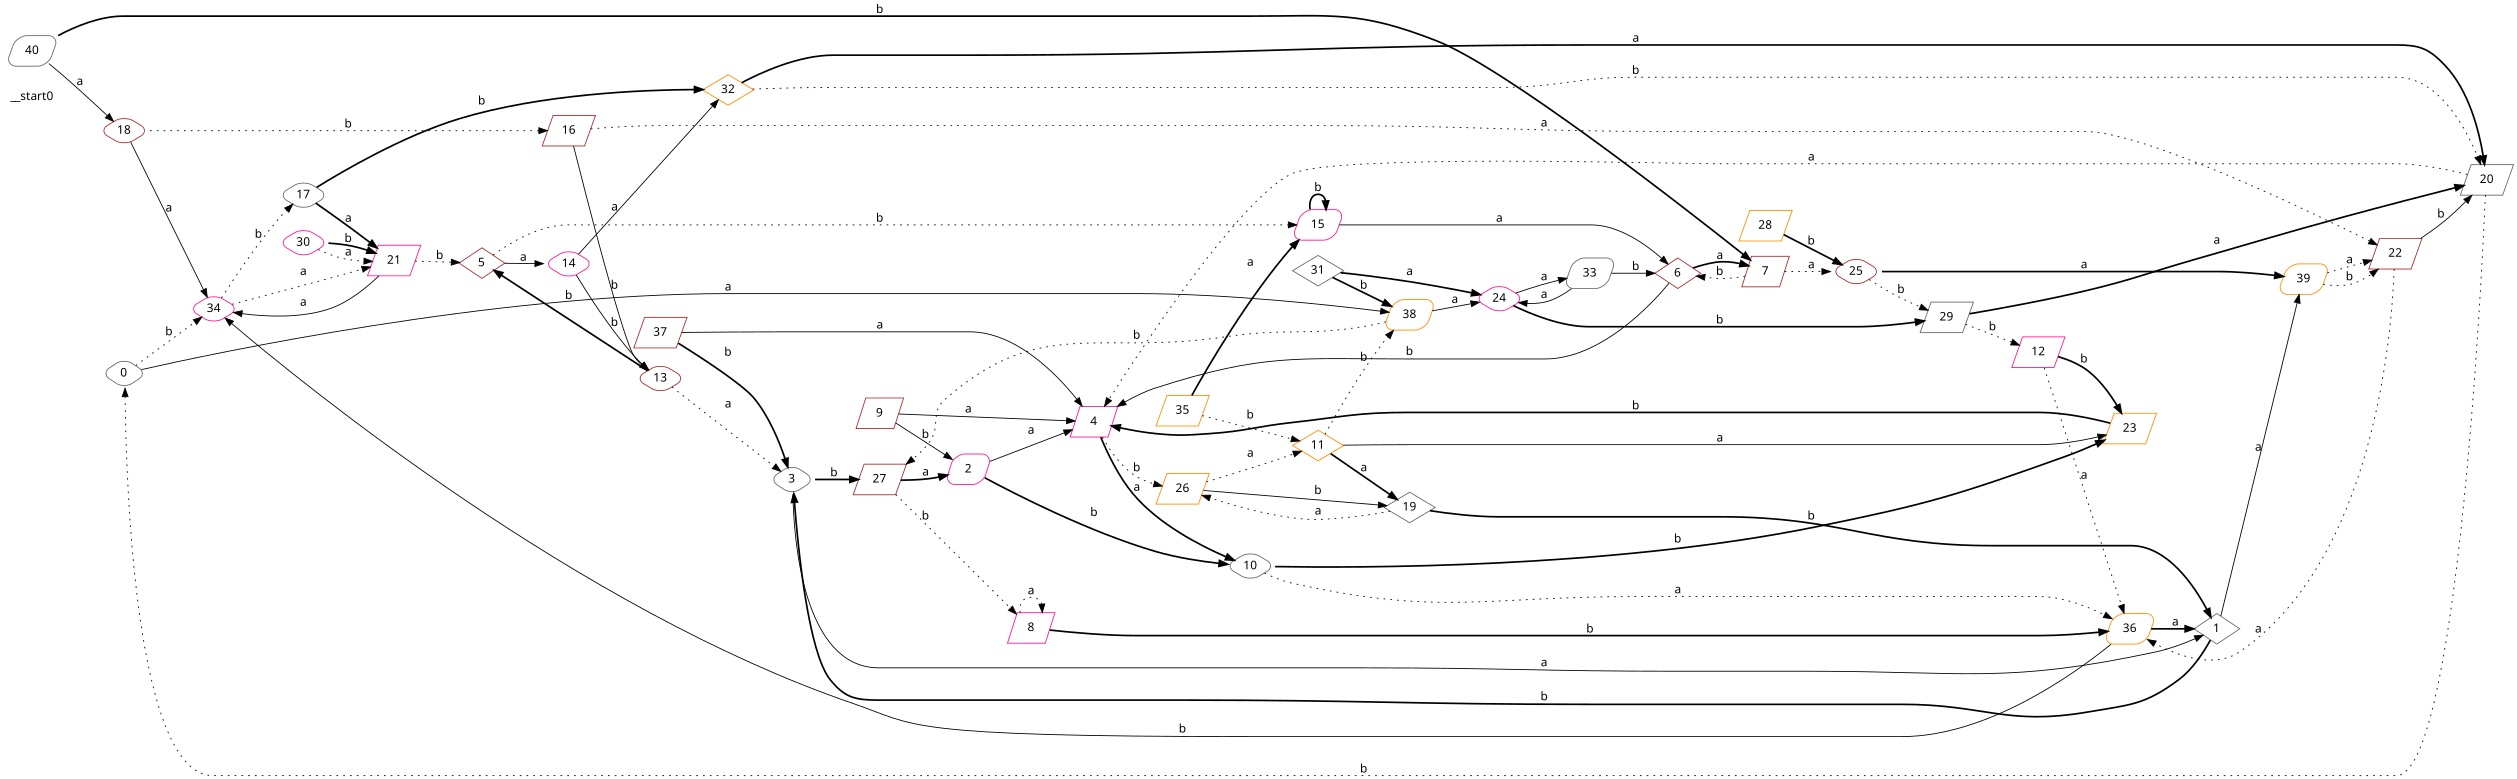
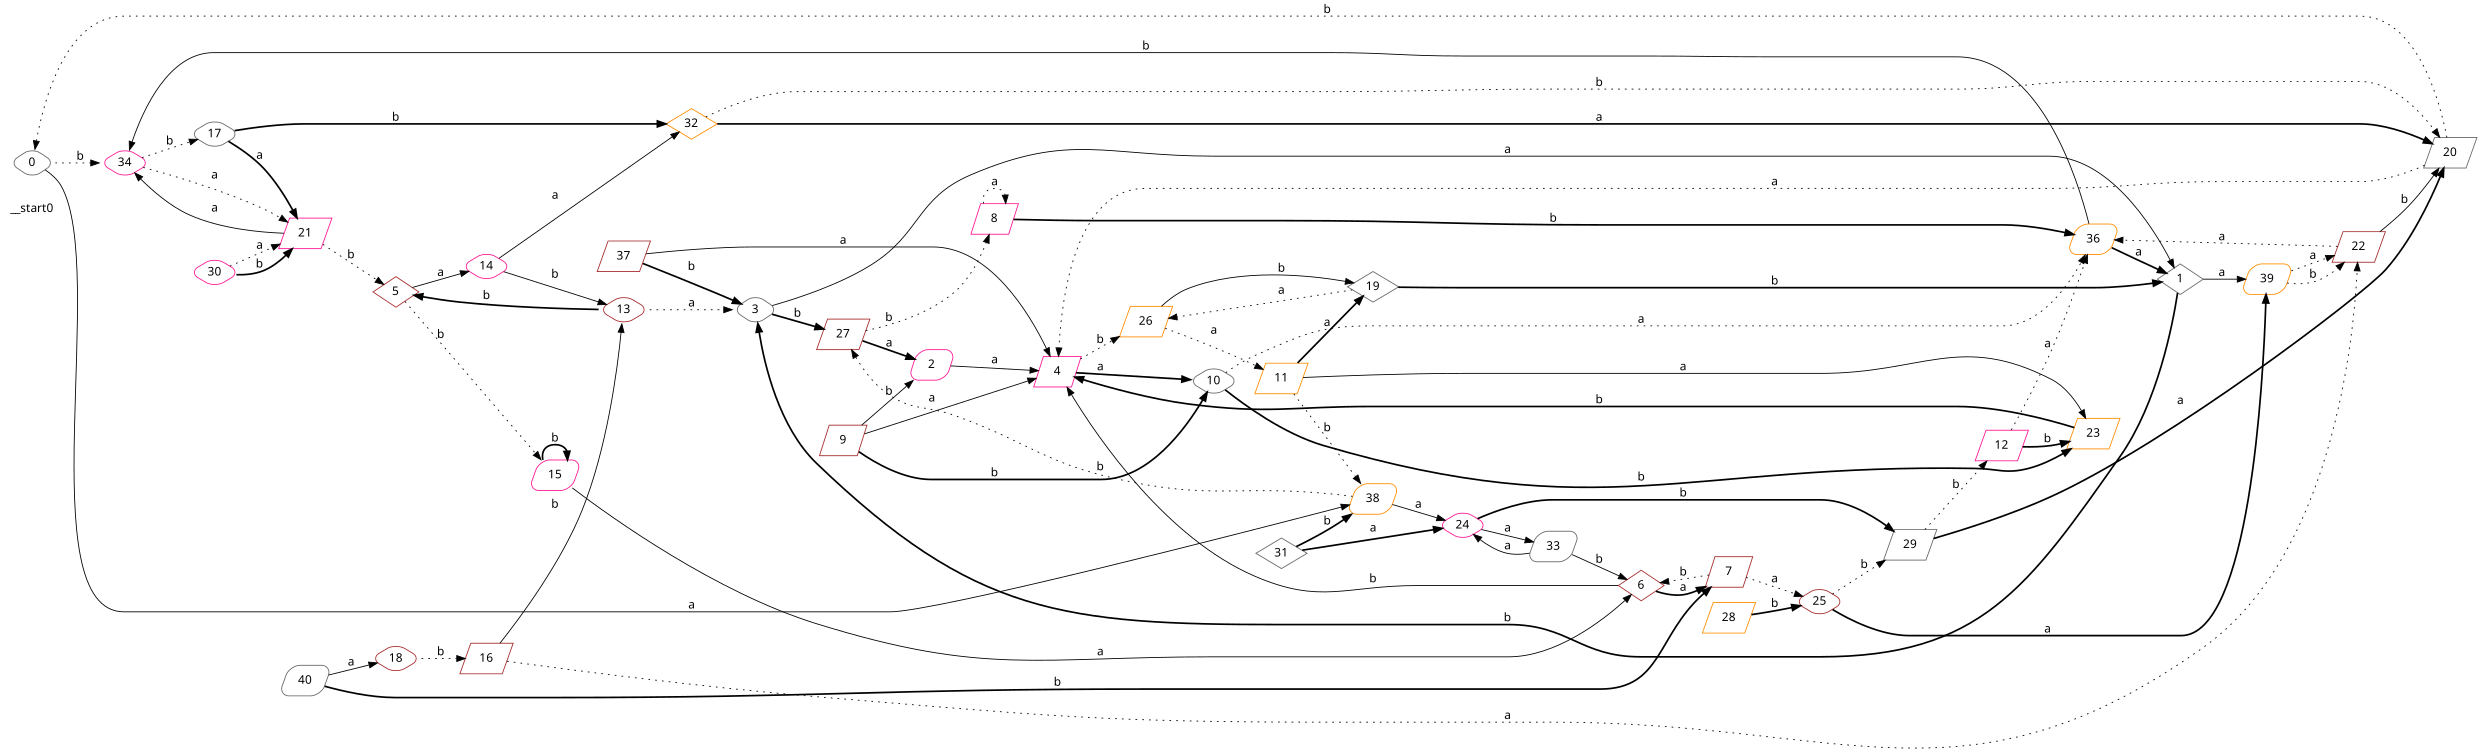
(167, 216) -> none
(1183, 411) -> none
(1318, 446) -> (1281, 378)
(1098, 531) -> (1044, 479)
